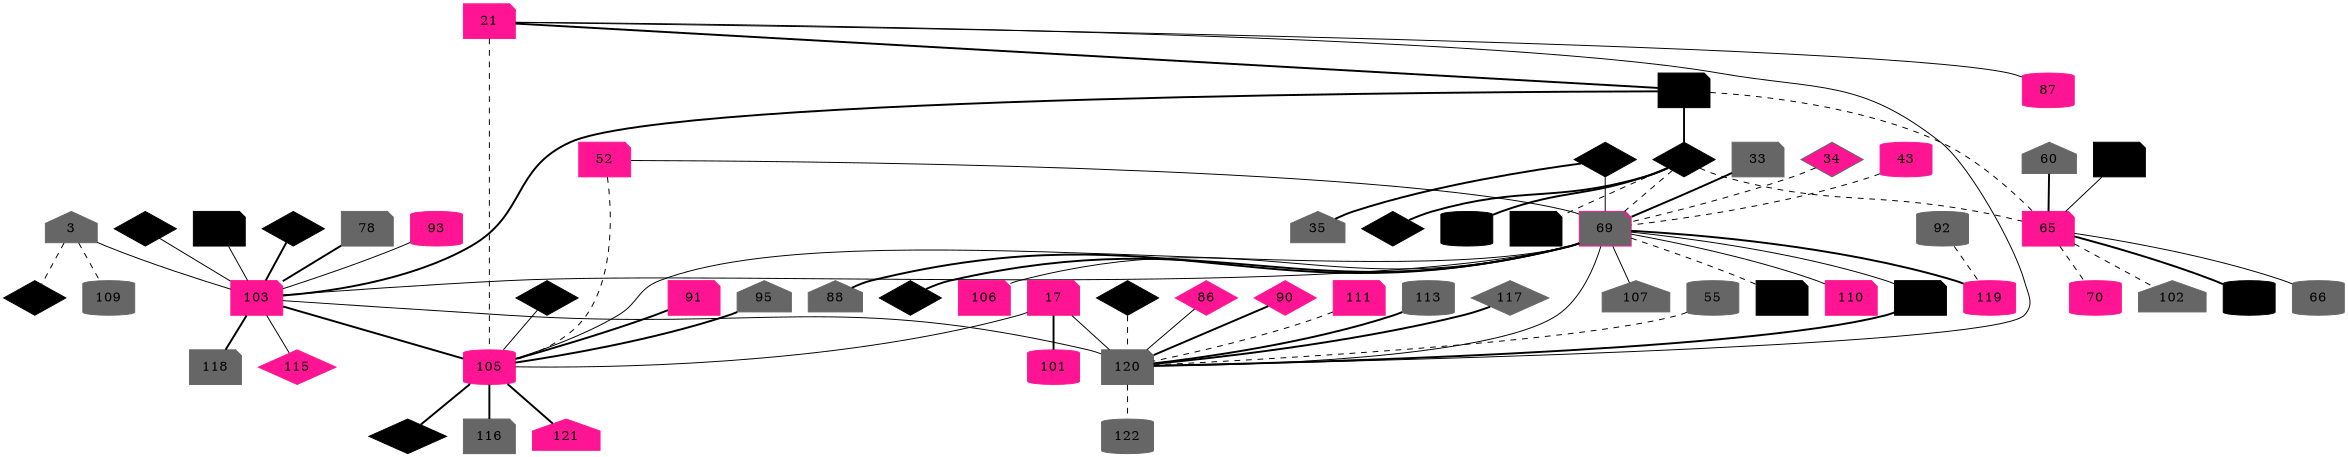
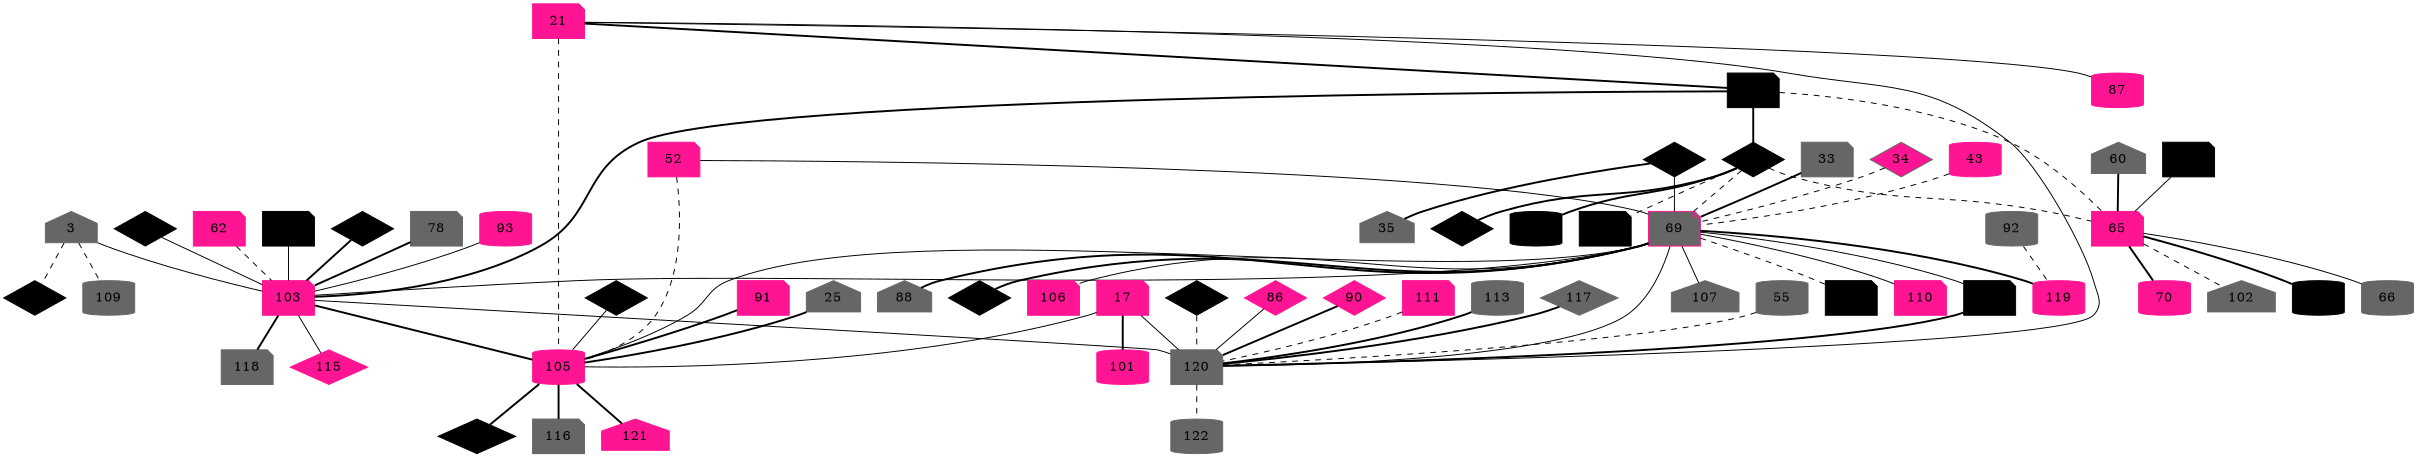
none -> (219, 229)
(2072, 263) -> (2141, 263)
(764, 298) -> (833, 298)
